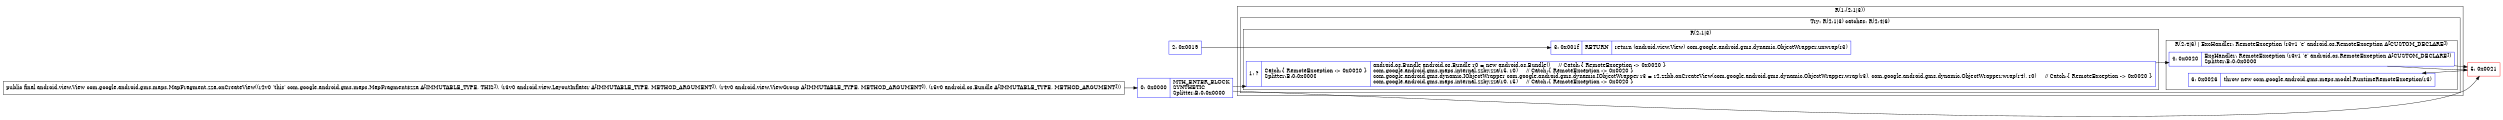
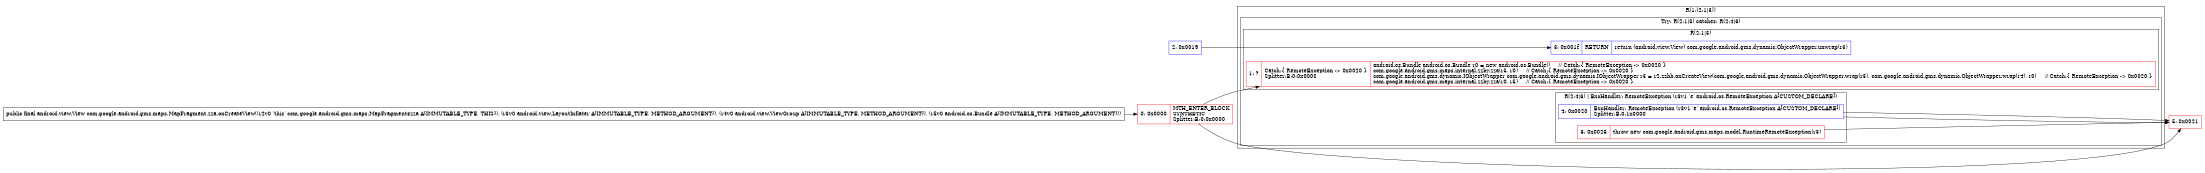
(2231, 62) -> (1620, 114)
(2161, 63) -> none
(2447, 72) -> (1995, 126)
(1701, 74) -> (1701, 74)
(2312, 80) -> (1701, 132)
(1185, 88) -> (1185, 114)
